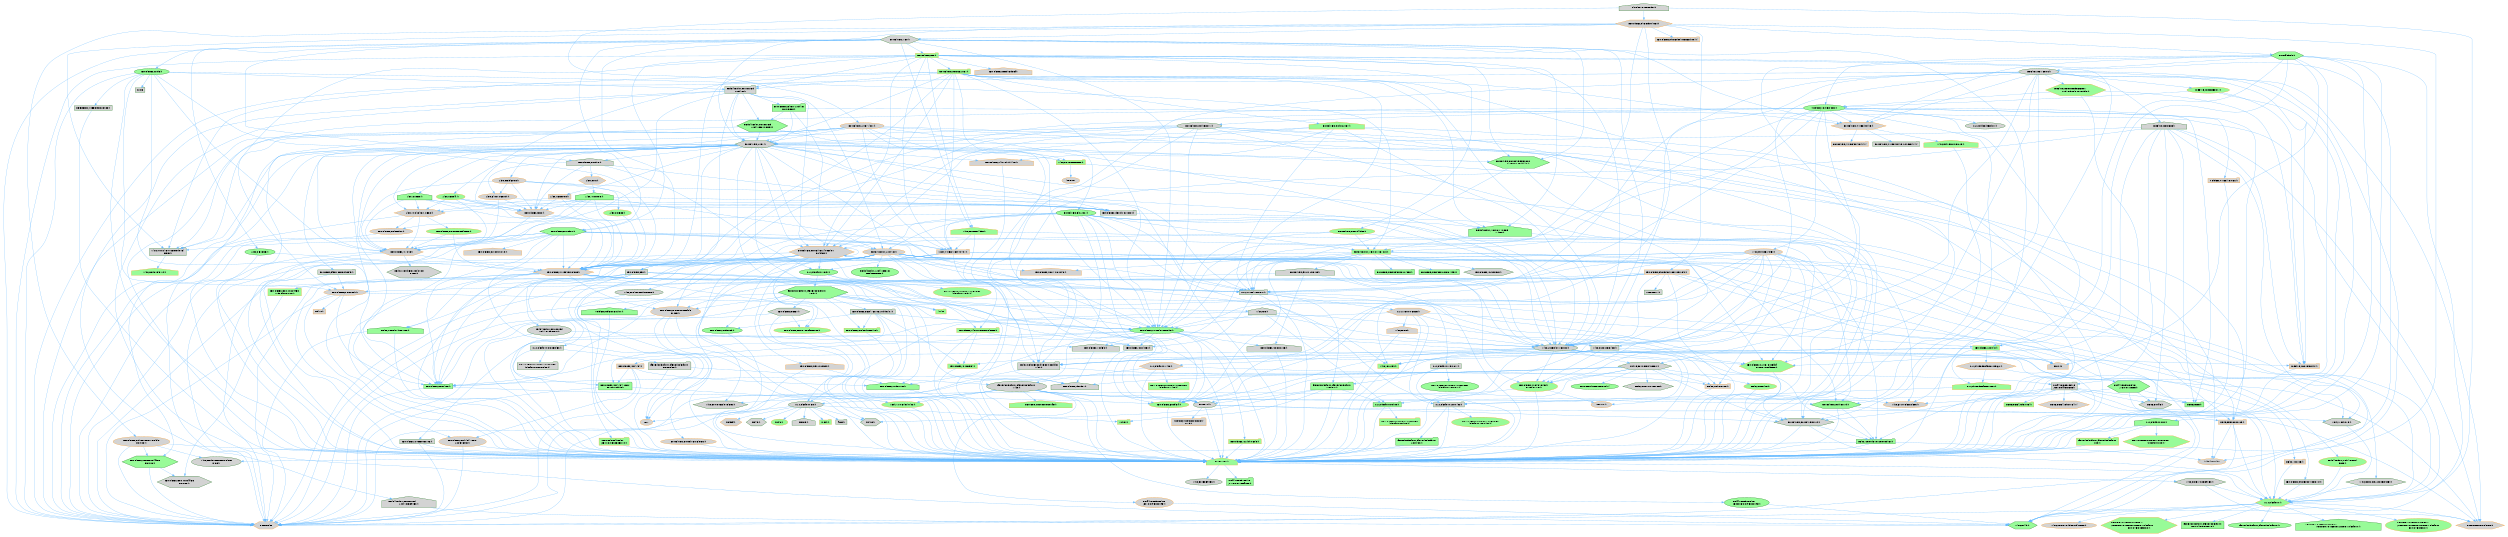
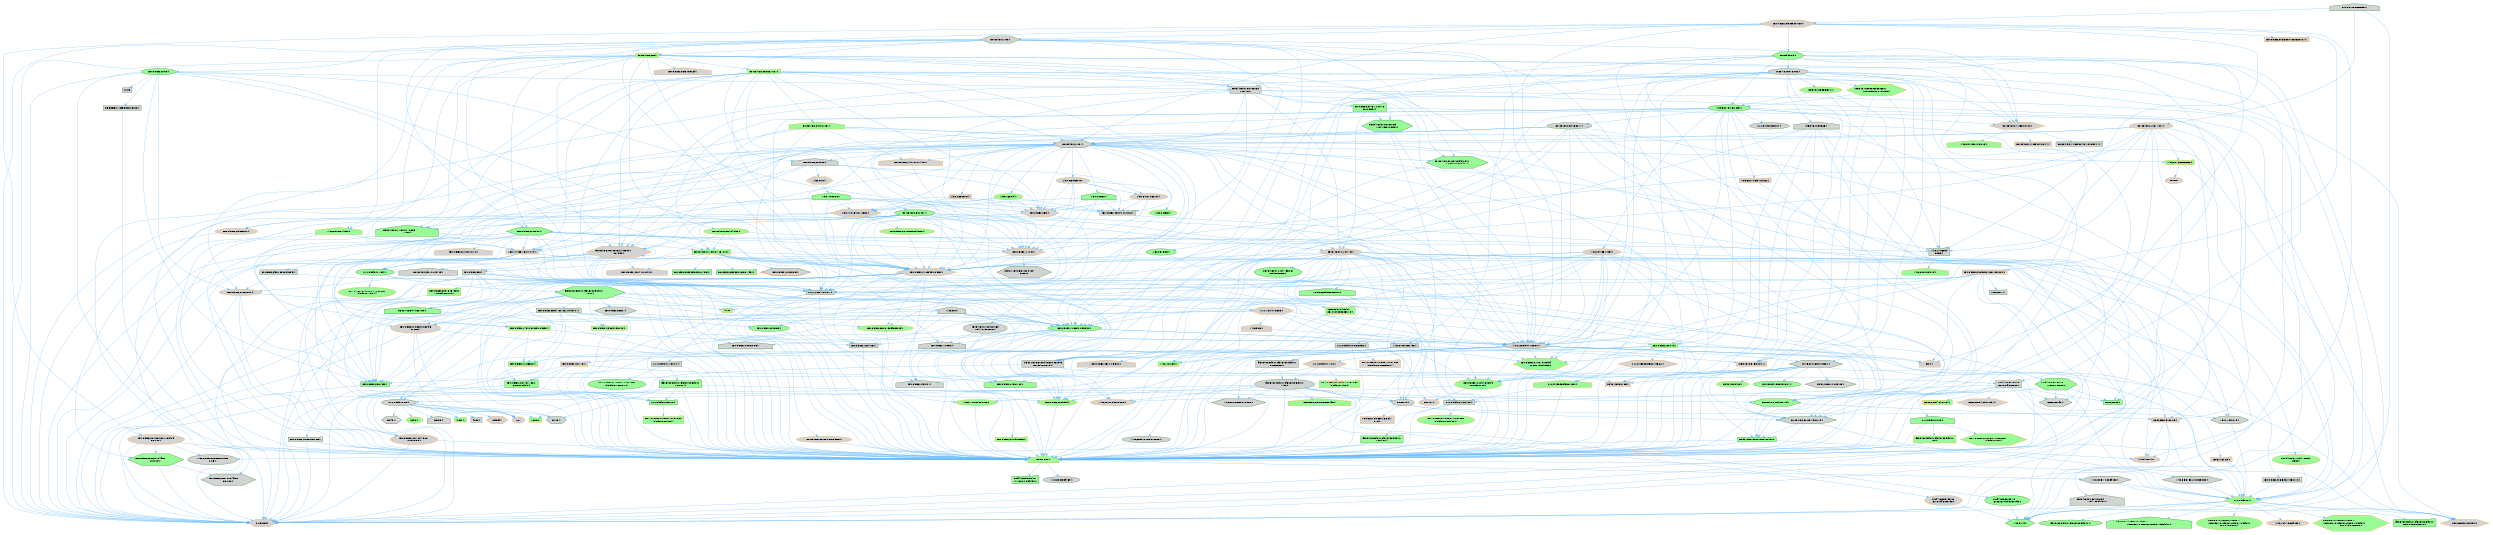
(168, 252) -> (1939, 252)
(319, 312) -> none
(538, 366) -> (1380, 364)
(1039, 366) -> (1043, 364)
(2069, 525) -> (2288, 523)
